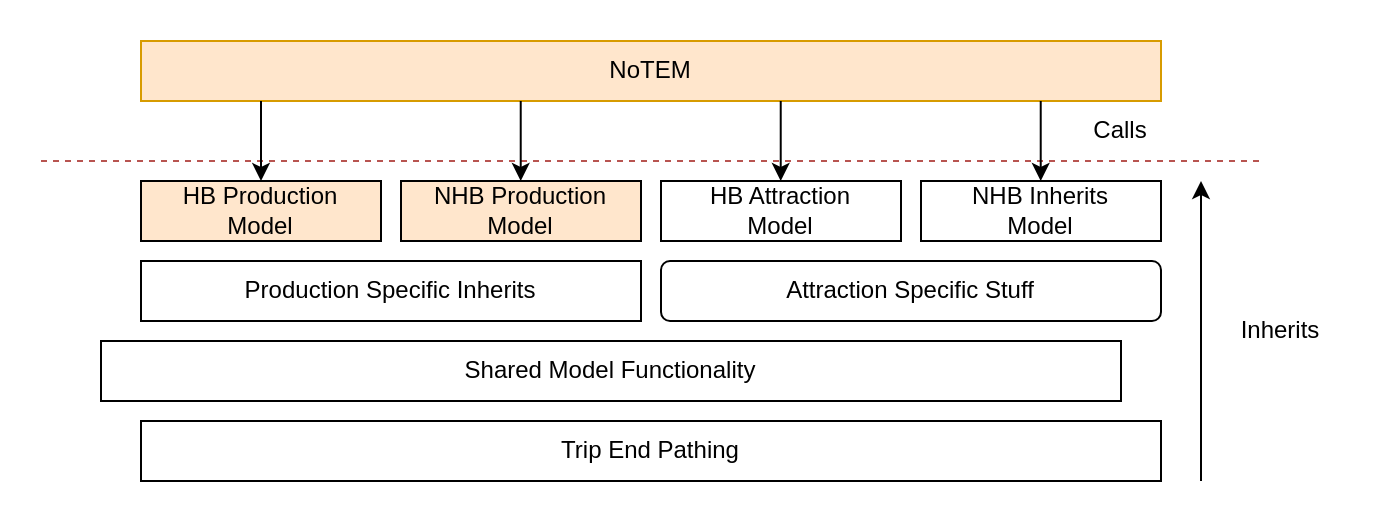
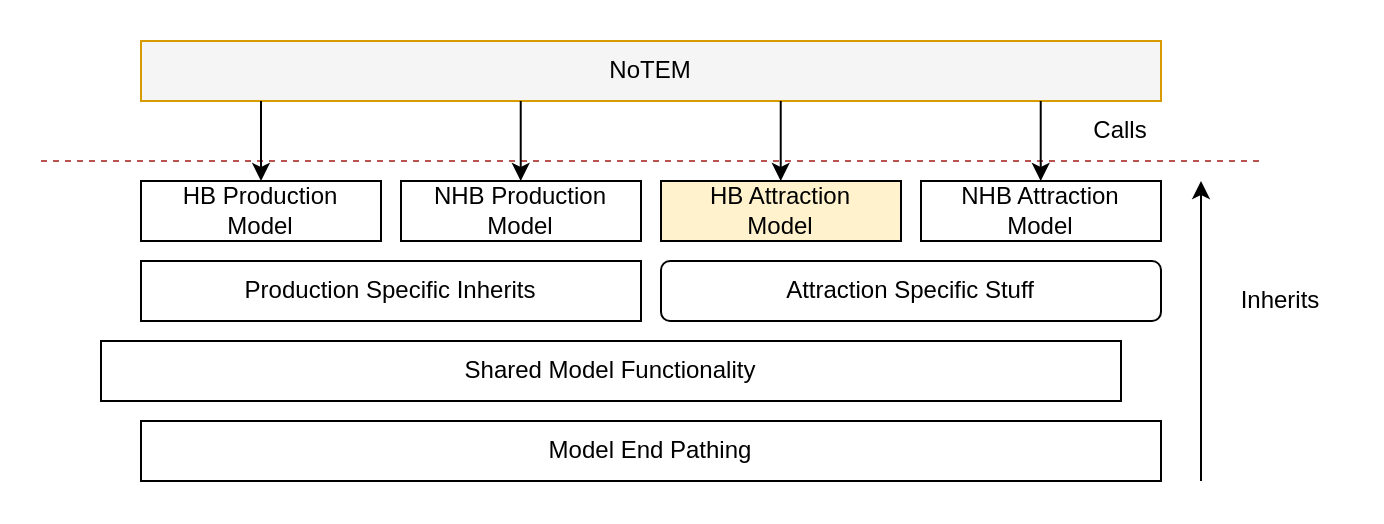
(651, 71) -> (651, 71)
(261, 211) -> (261, 211)
(521, 211) -> (521, 211)
(781, 211) -> (781, 211)
(1041, 211) -> (1041, 211)
(1281, 331) -> (1281, 301)
(651, 451) -> (651, 451)
